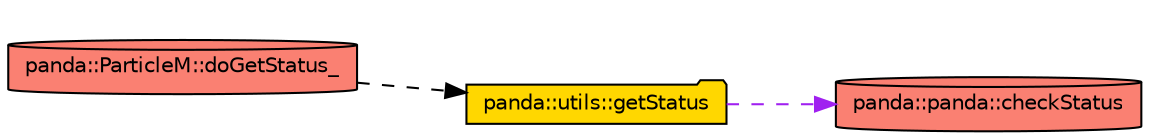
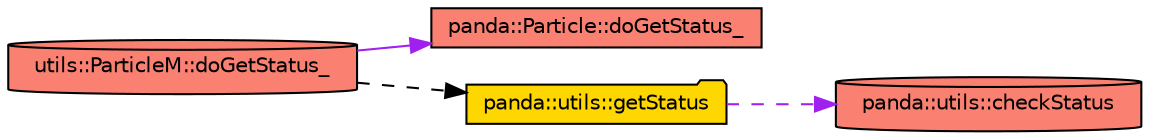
none -> (596, 28)
(183, 67) -> (183, 67)
(989, 104) -> (989, 104)
